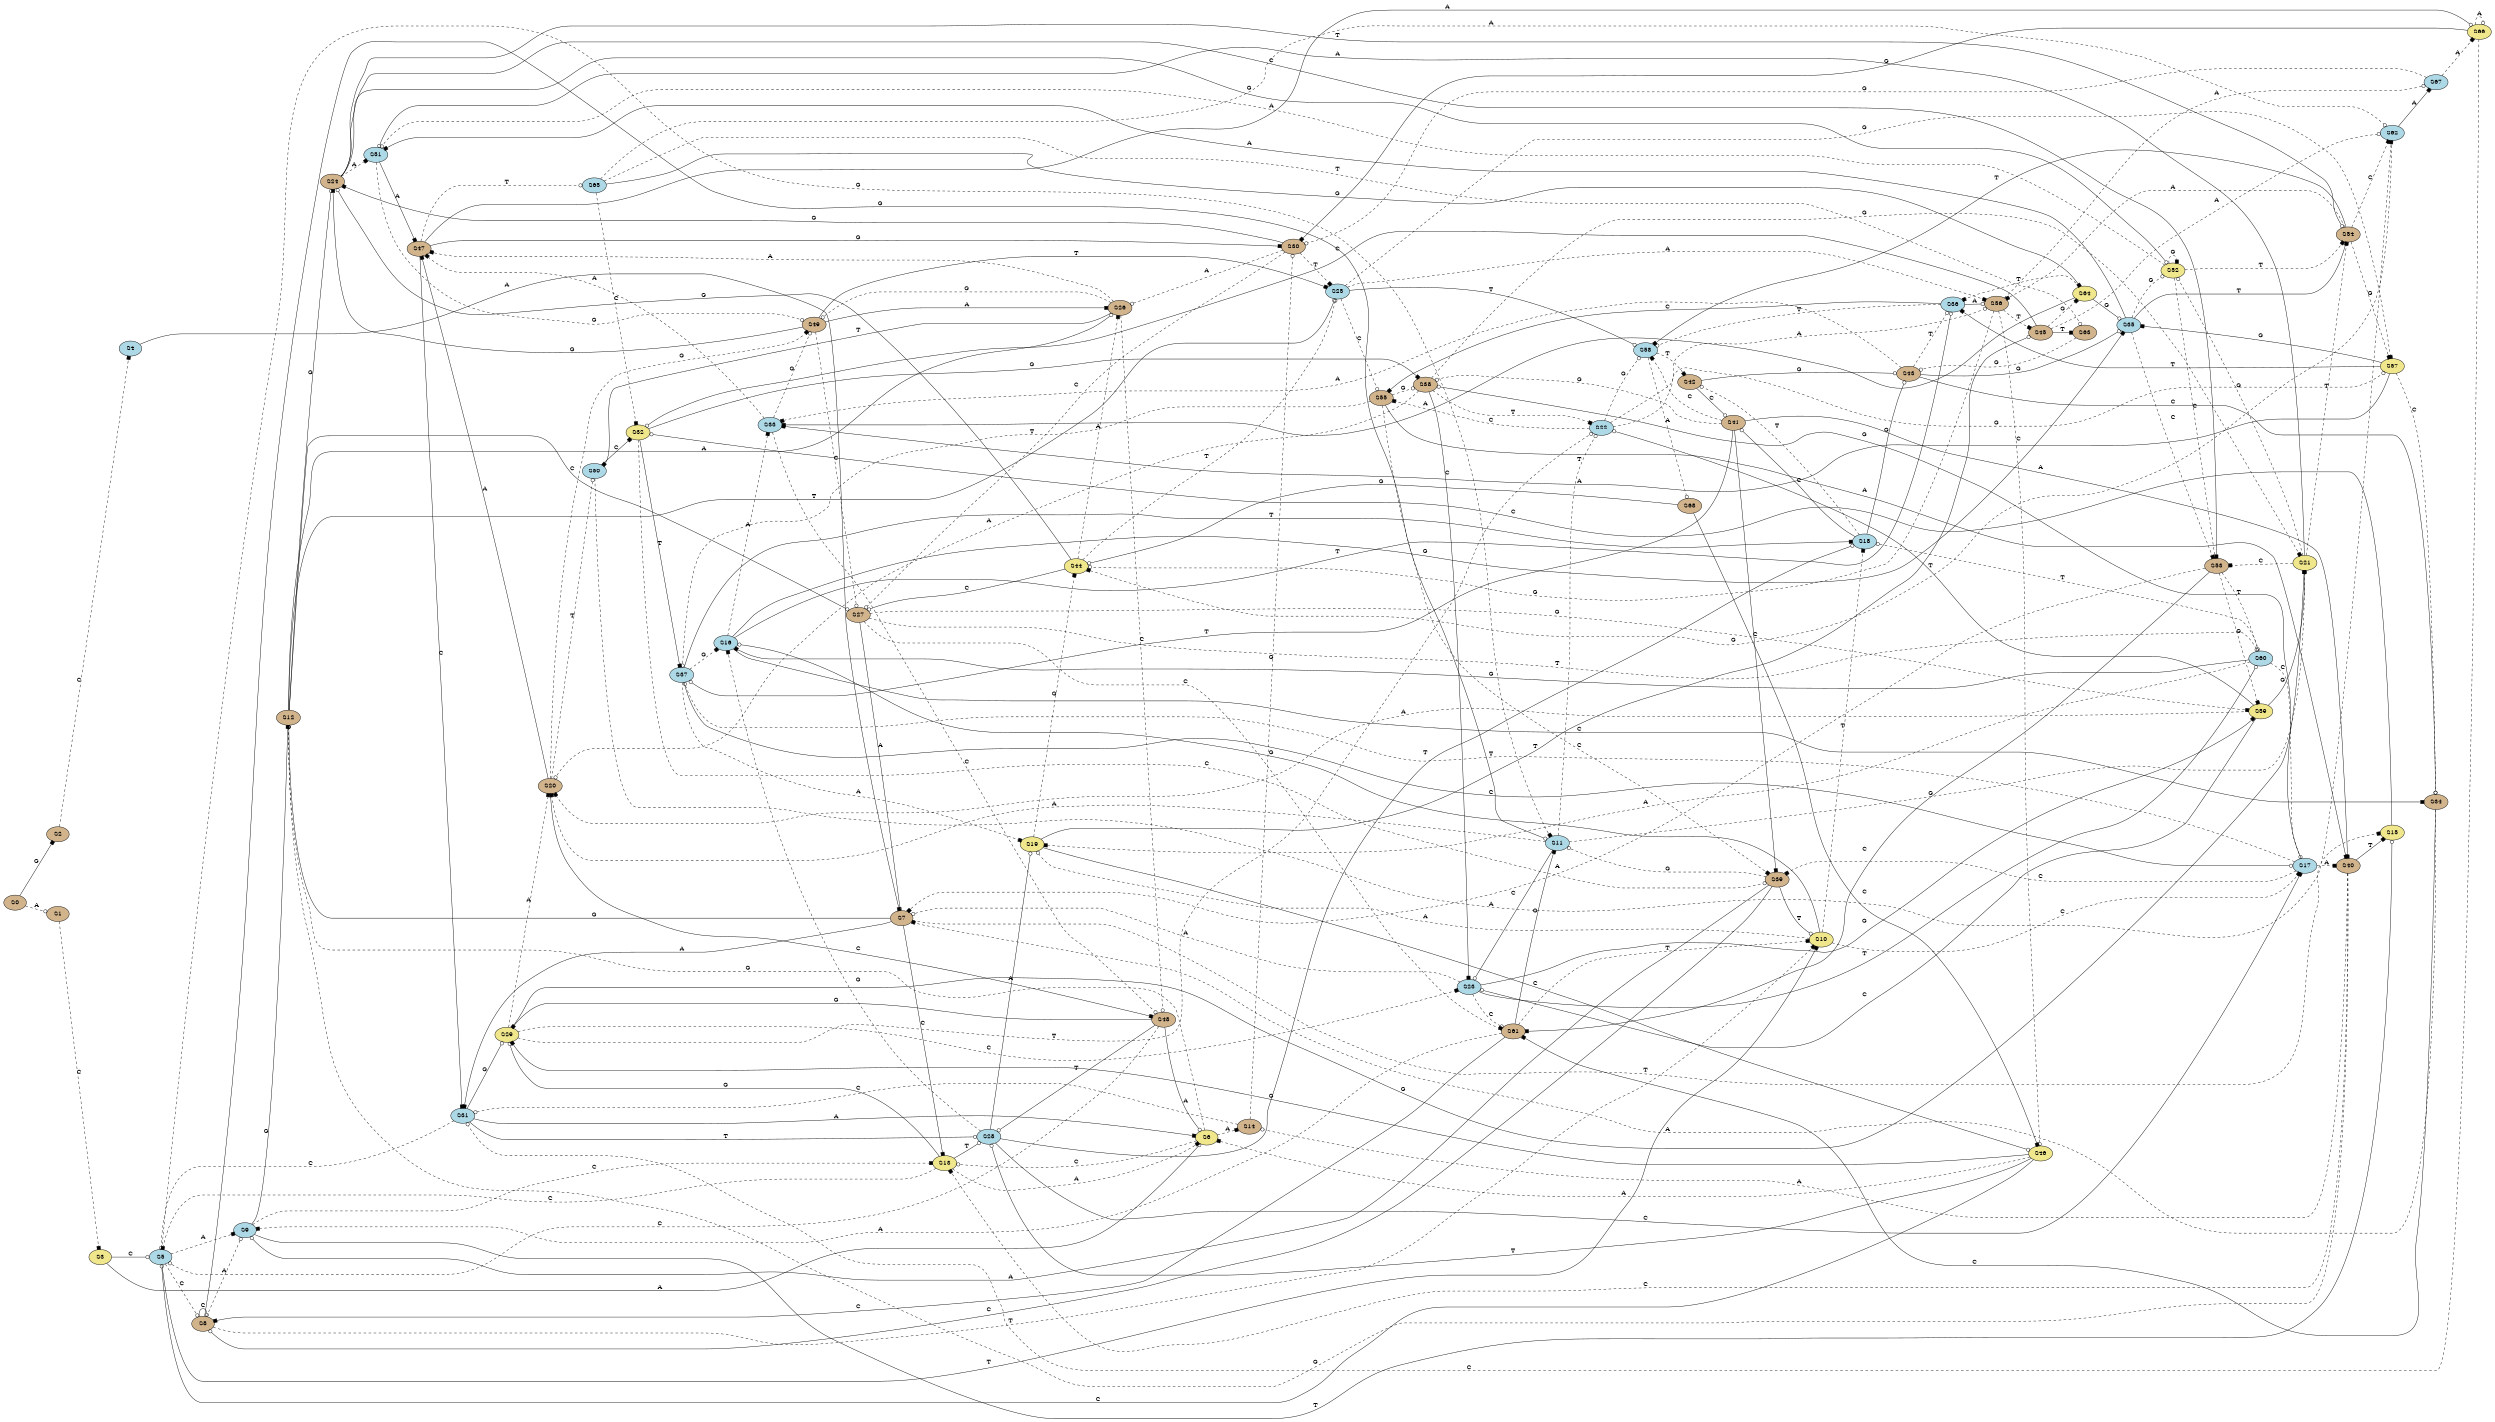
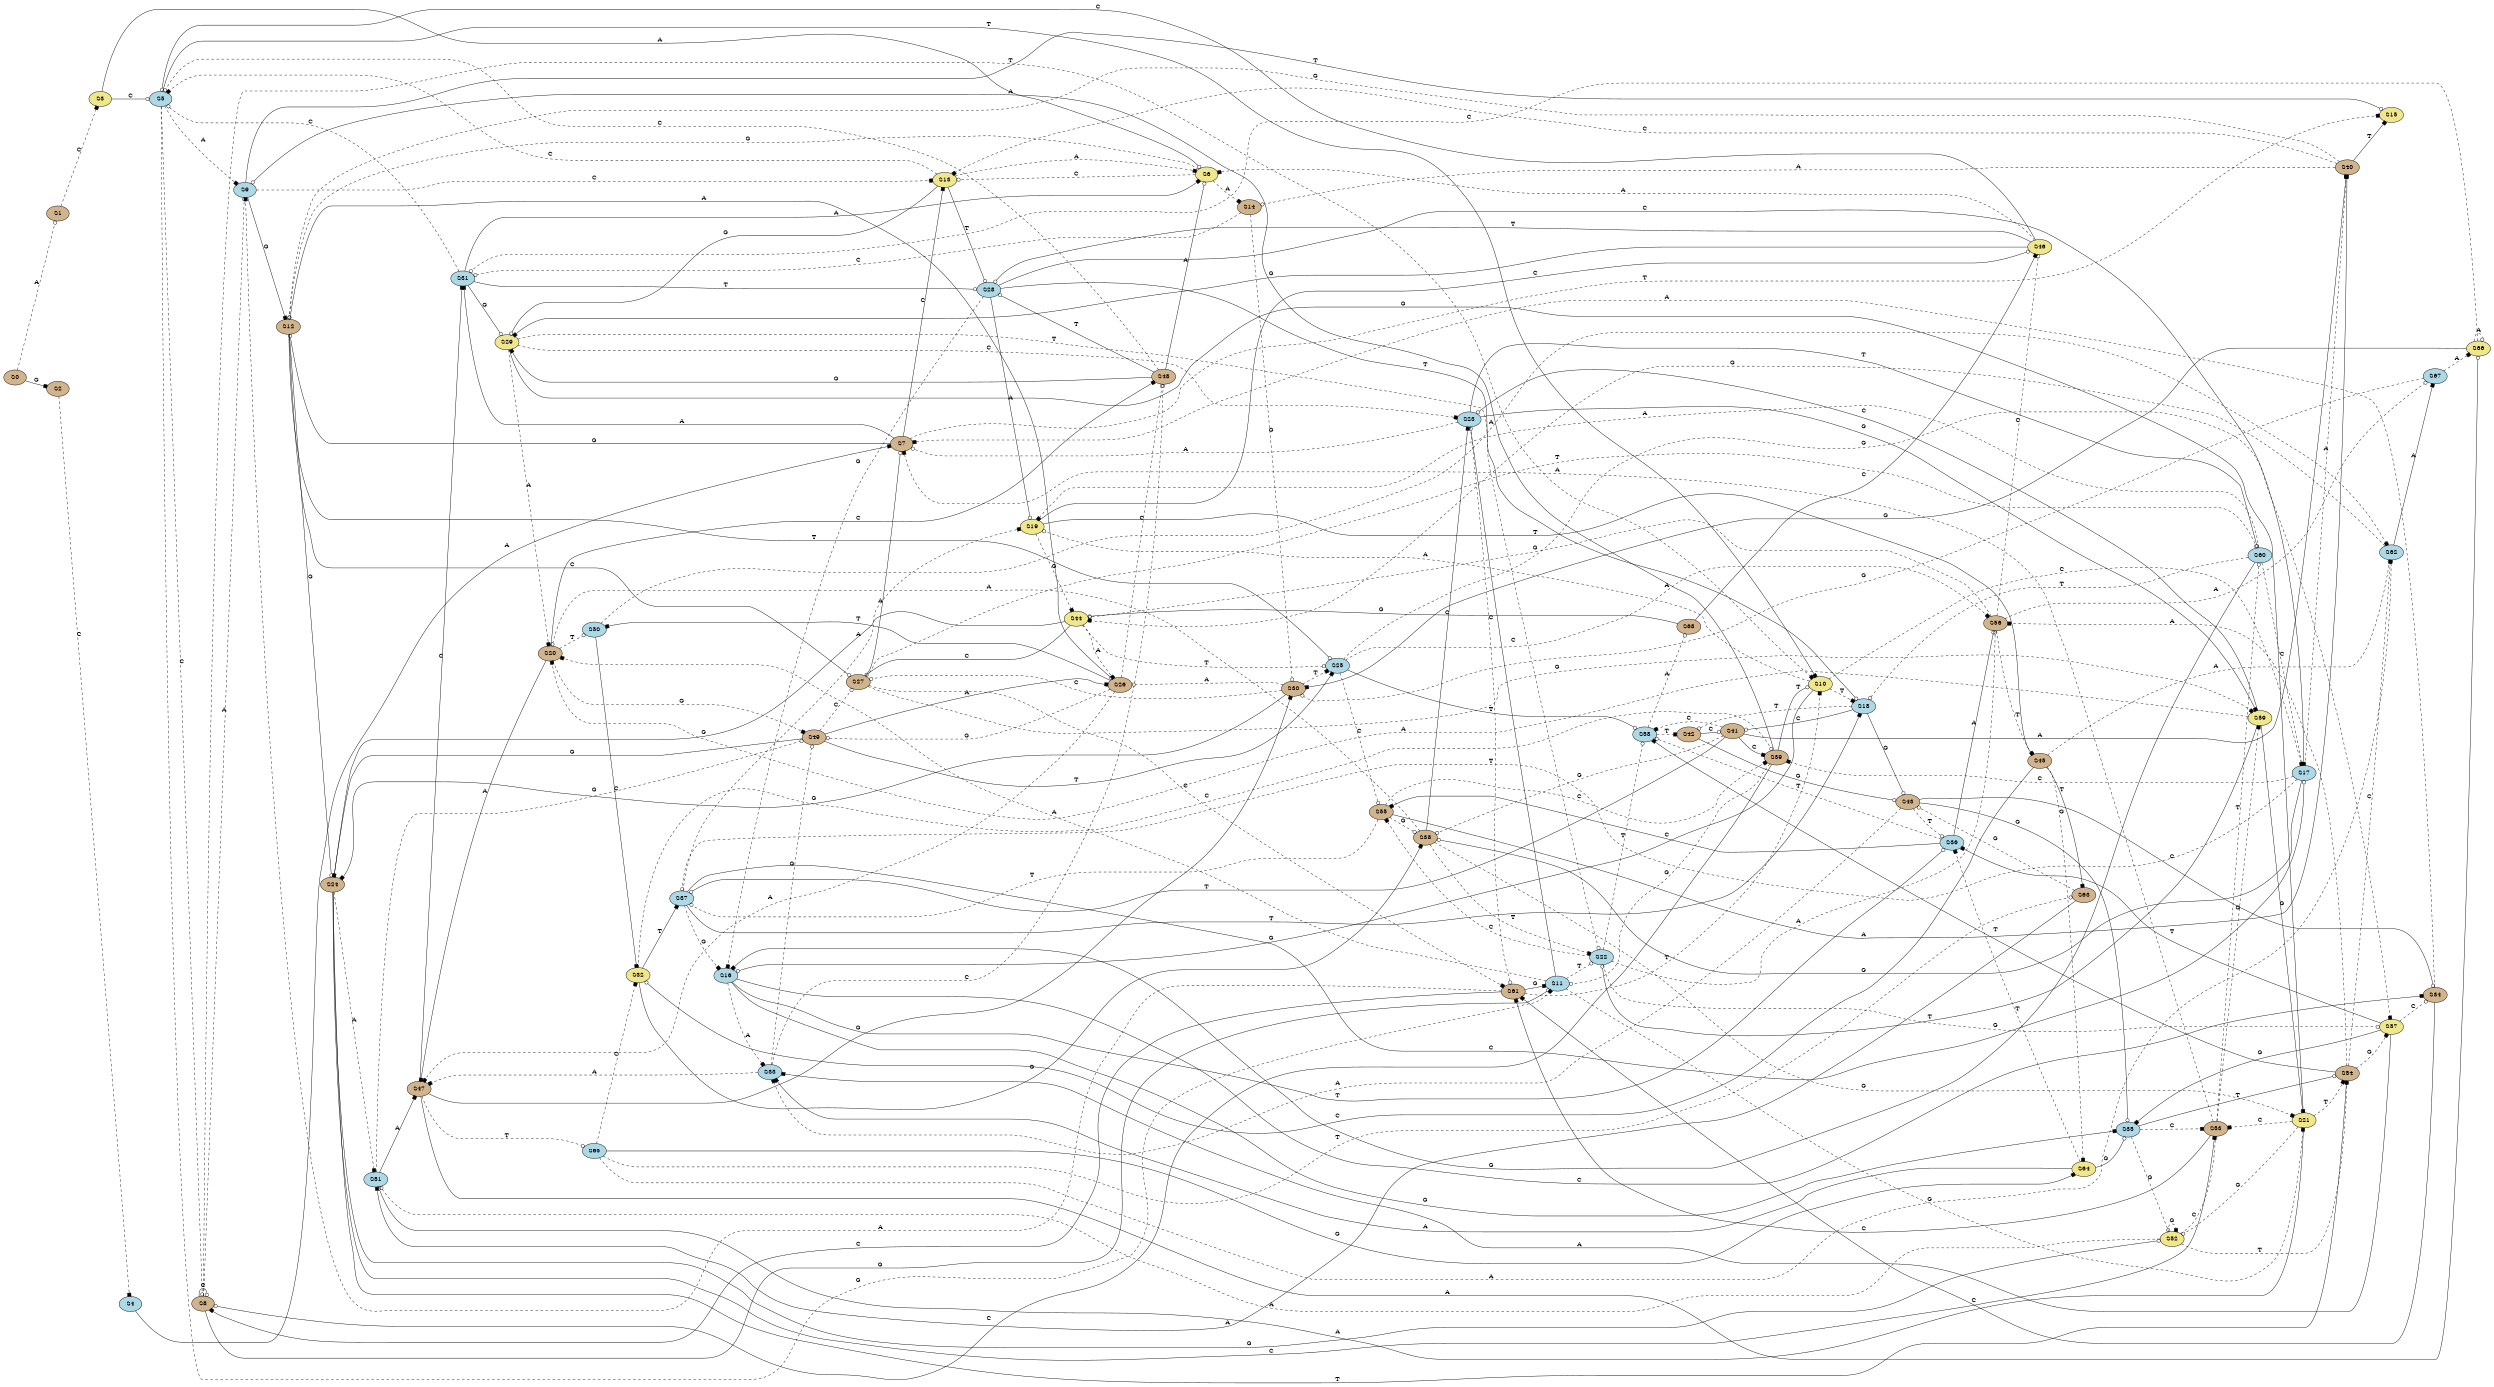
(1278, 151) -> (1301, 1282)
(1624, 374) -> (1623, 836)
(1684, 535) -> none
